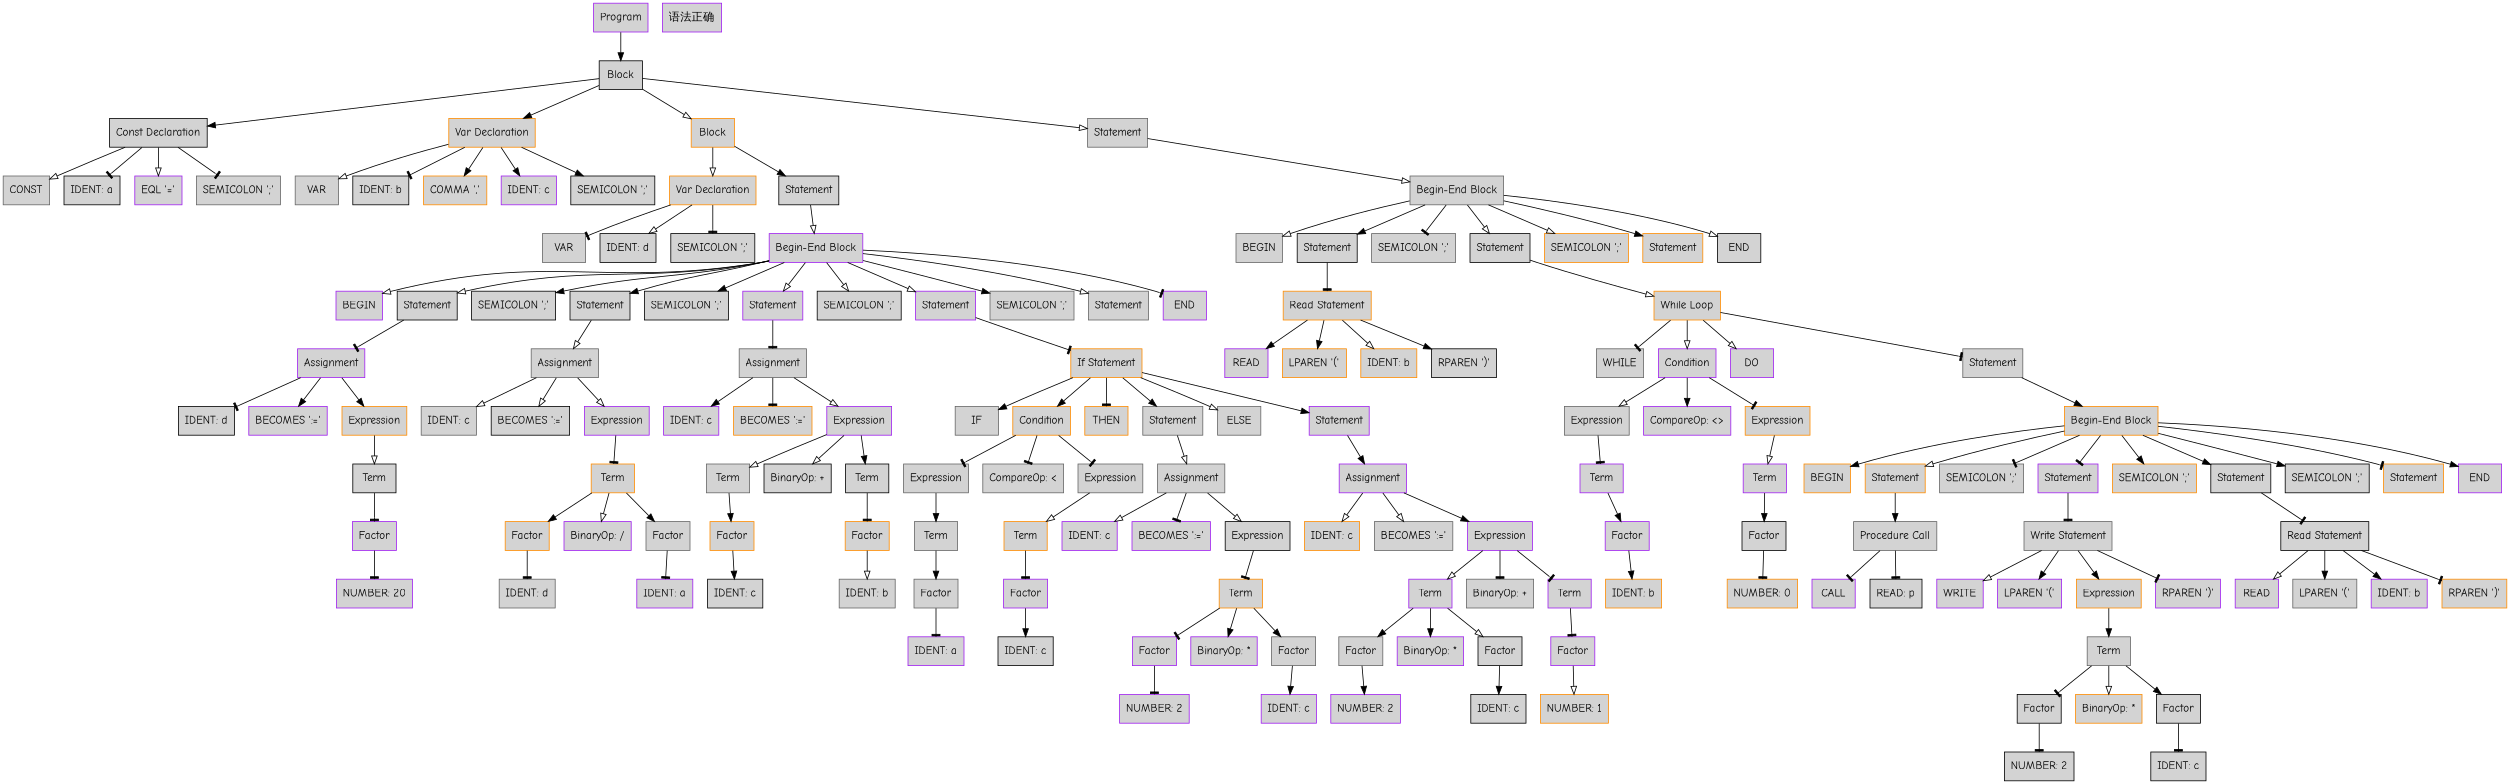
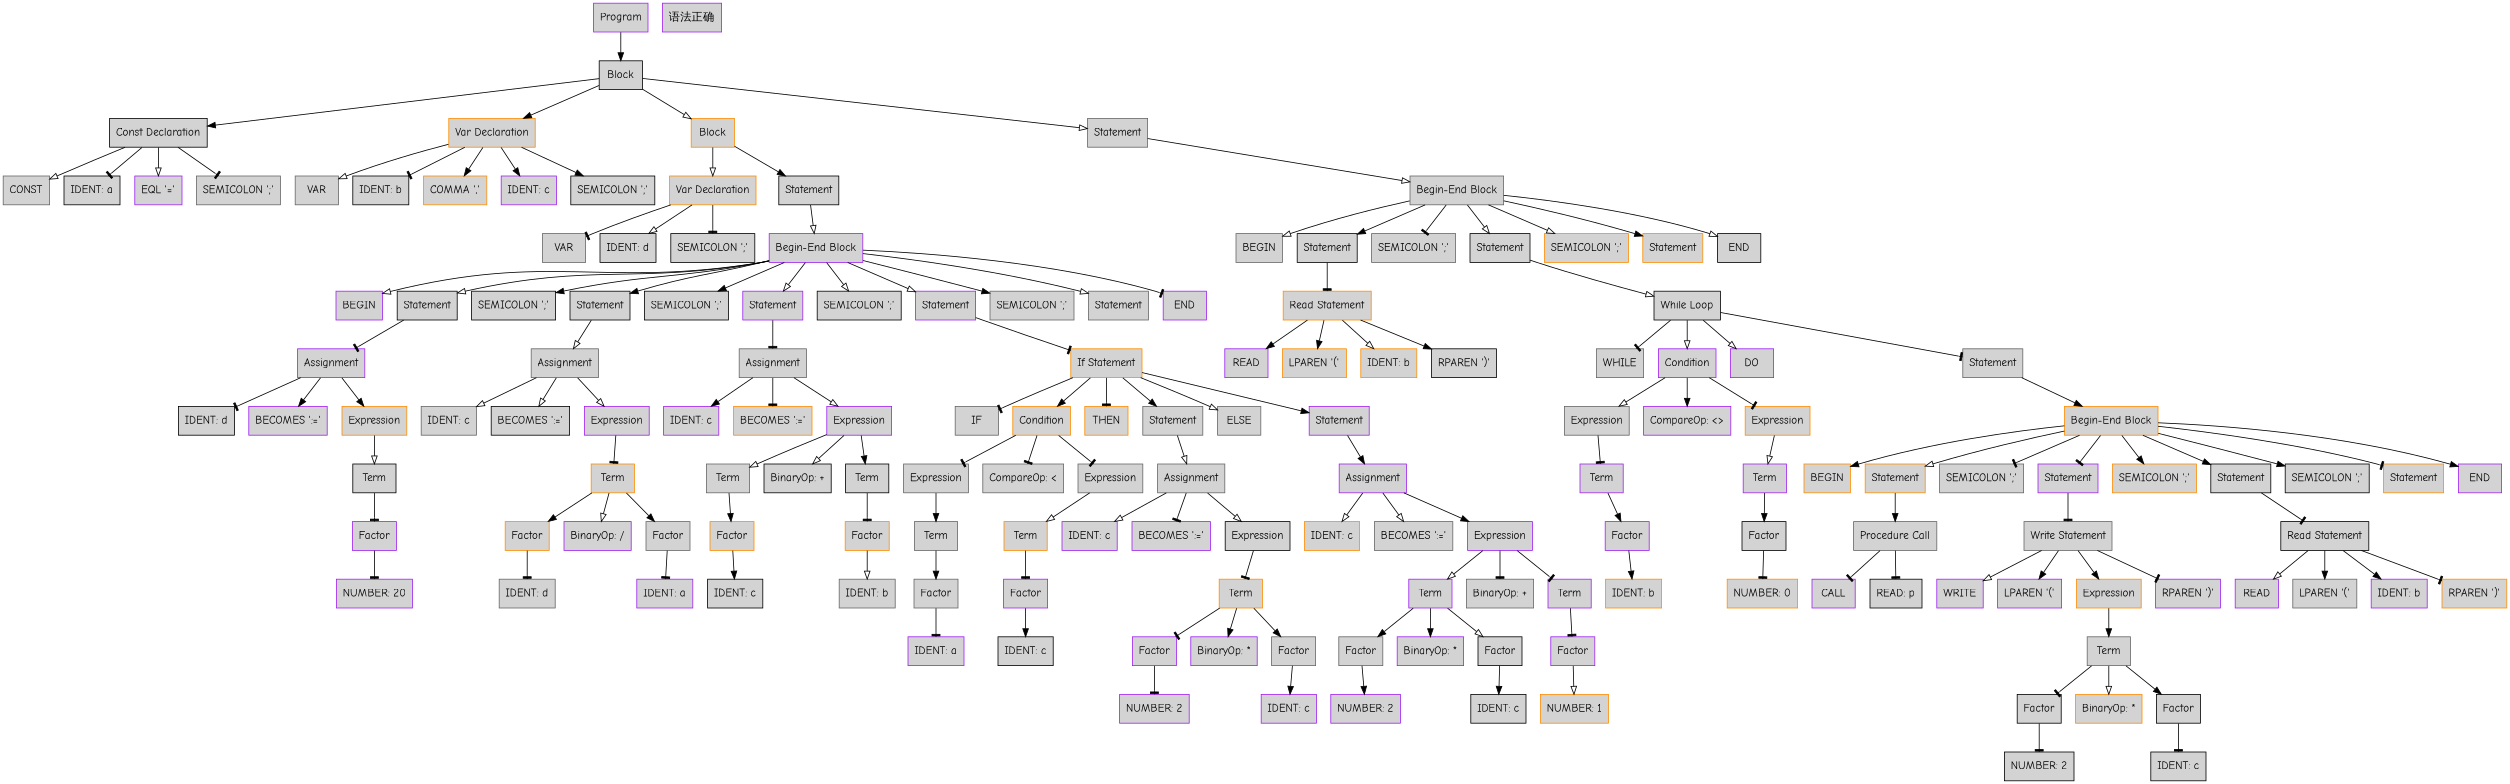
(1687, 306) -> (1687, 306)
(1037, 393) -> (1037, 393)
